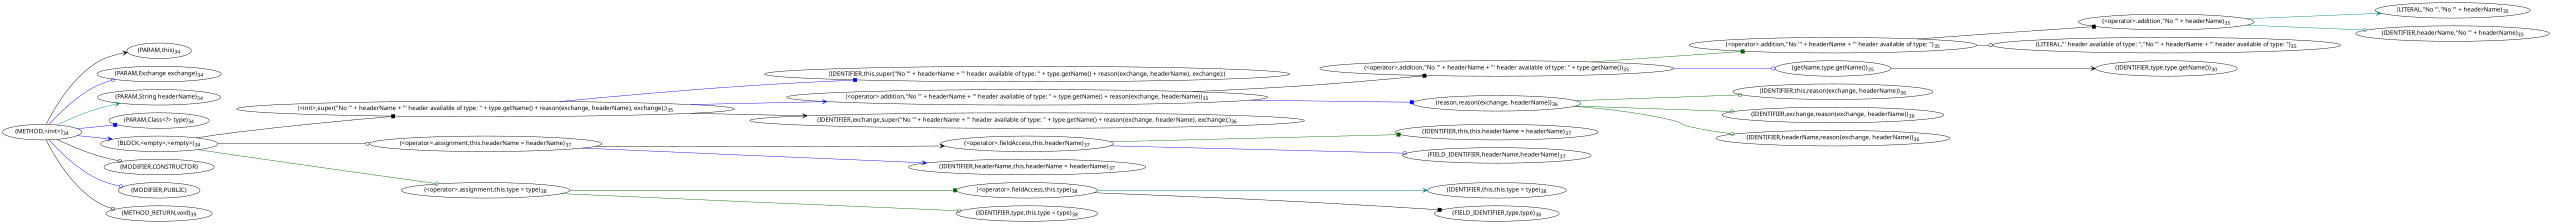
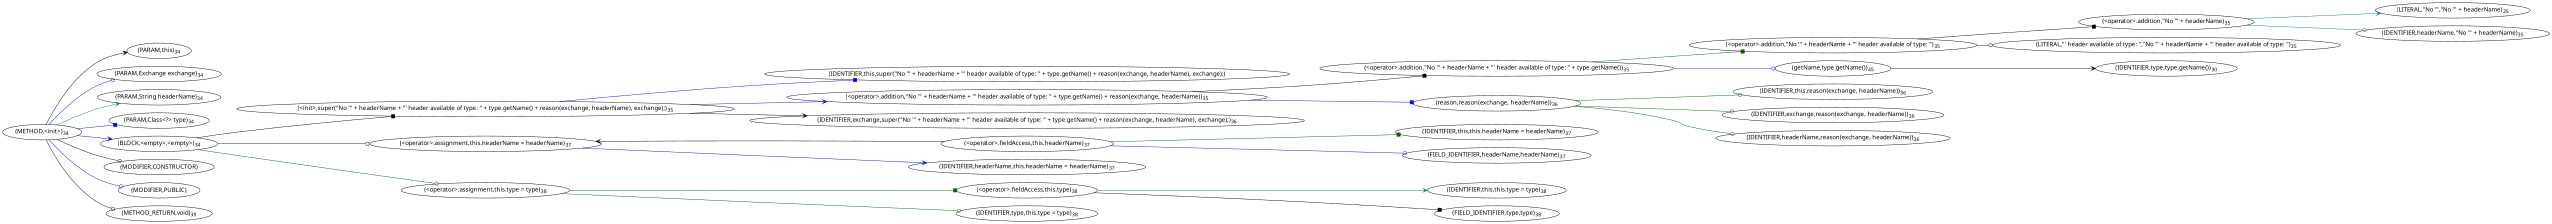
(1871, 68) -> (1871, 68)
(768, 147) -> (772, 141)
